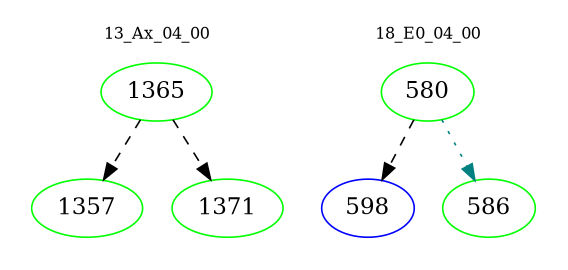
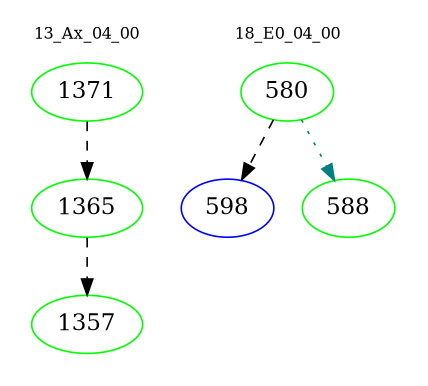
(187, 143) -> (87, 142)
(489, 208) -> (349, 208)
